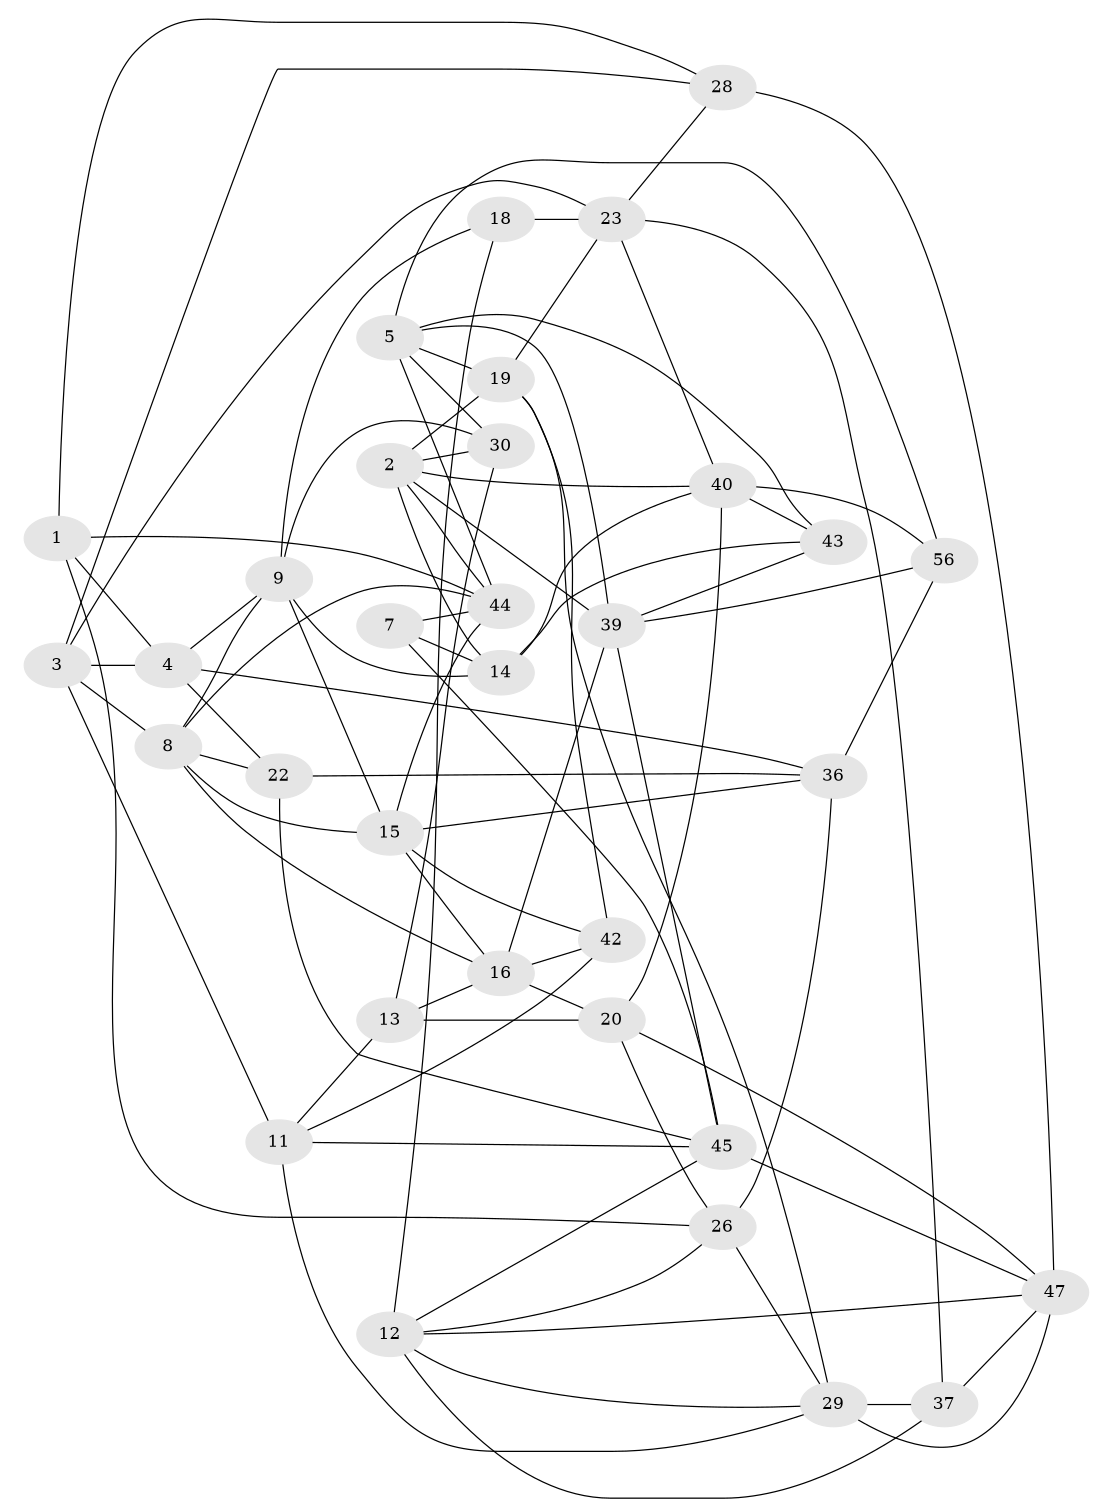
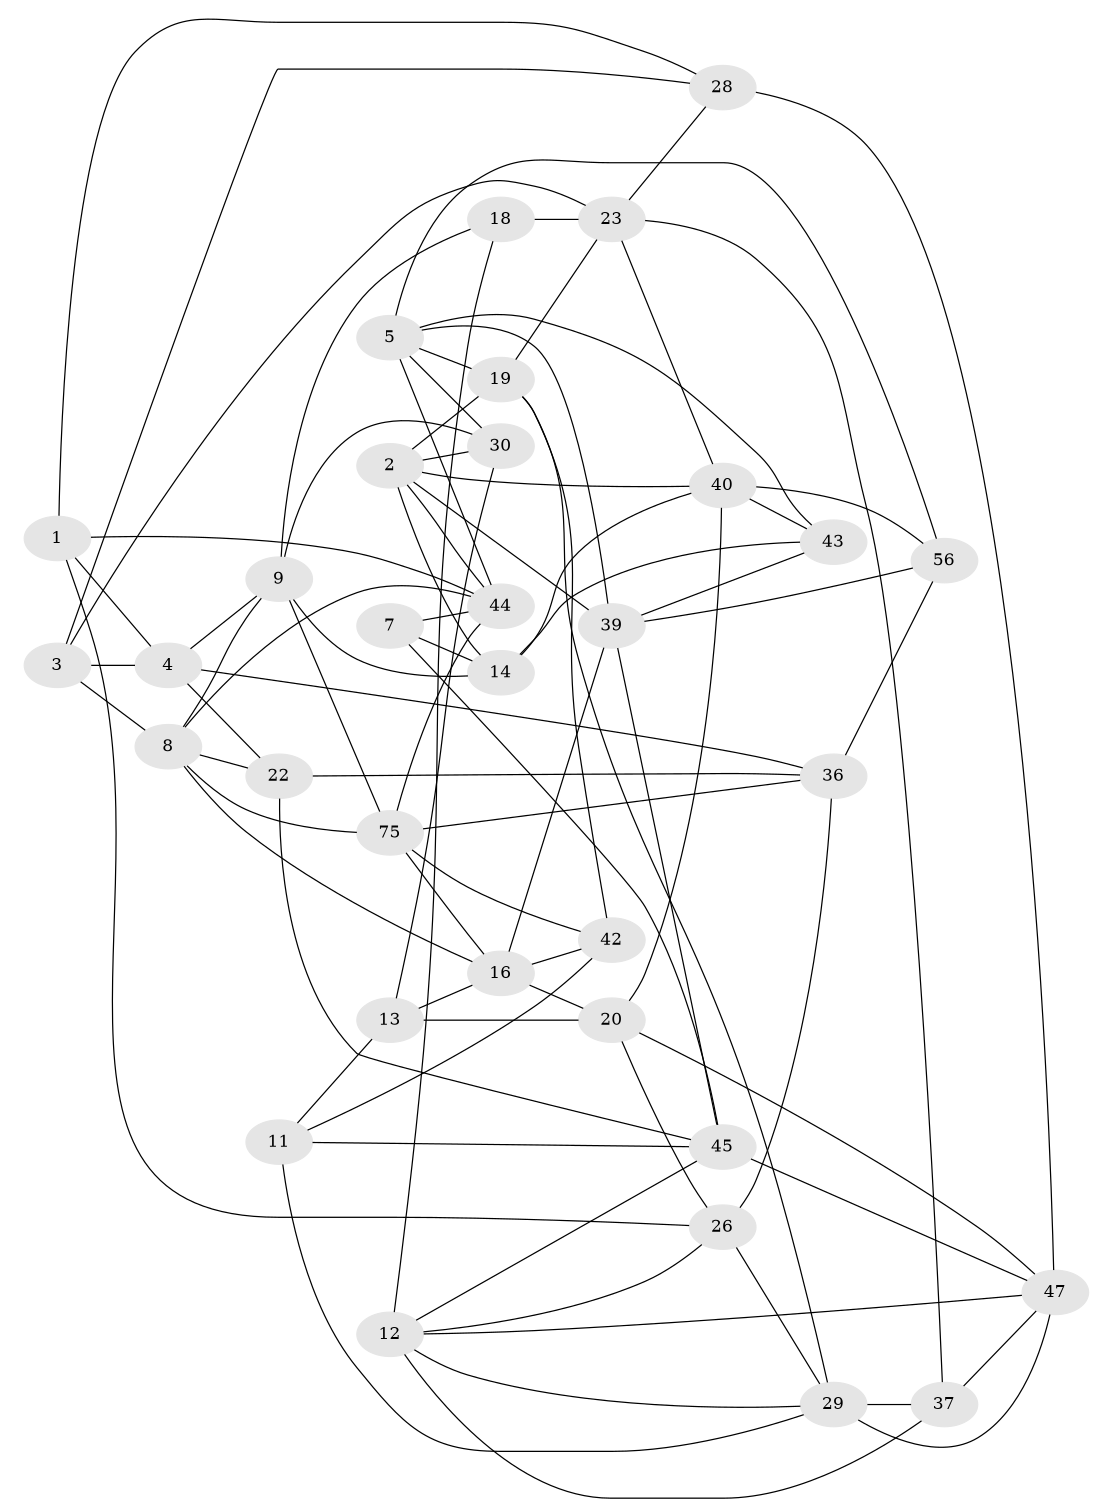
(390, 833) -> (390, 833)
(168, 904) -> none
